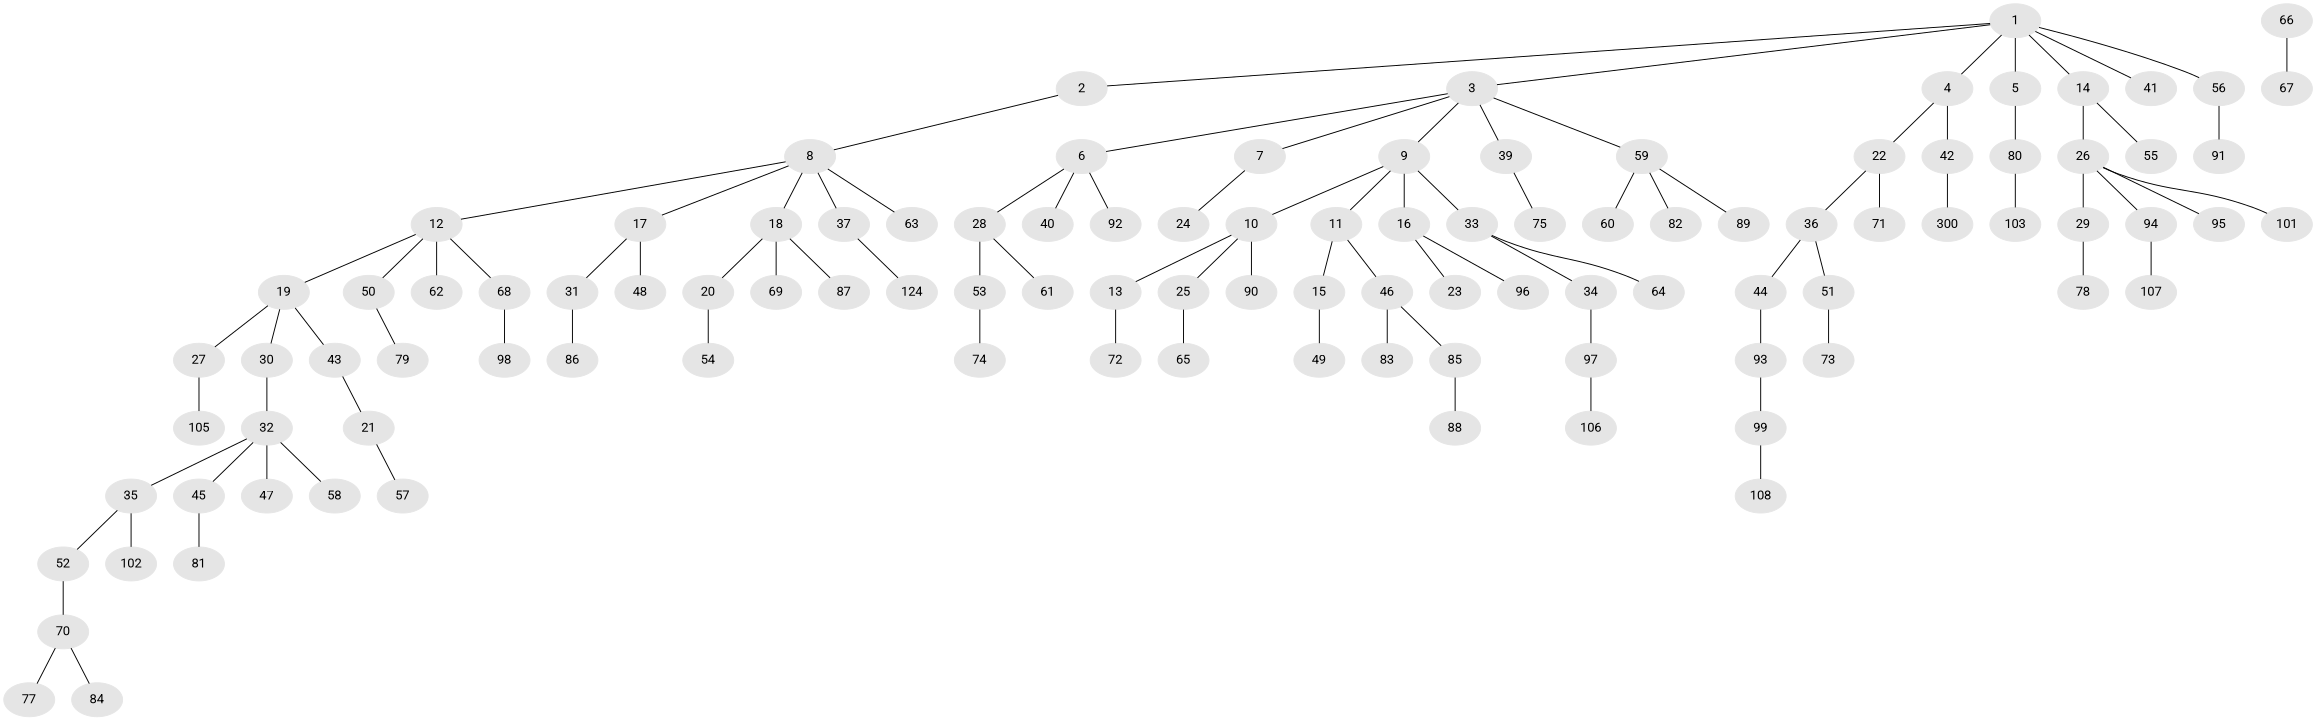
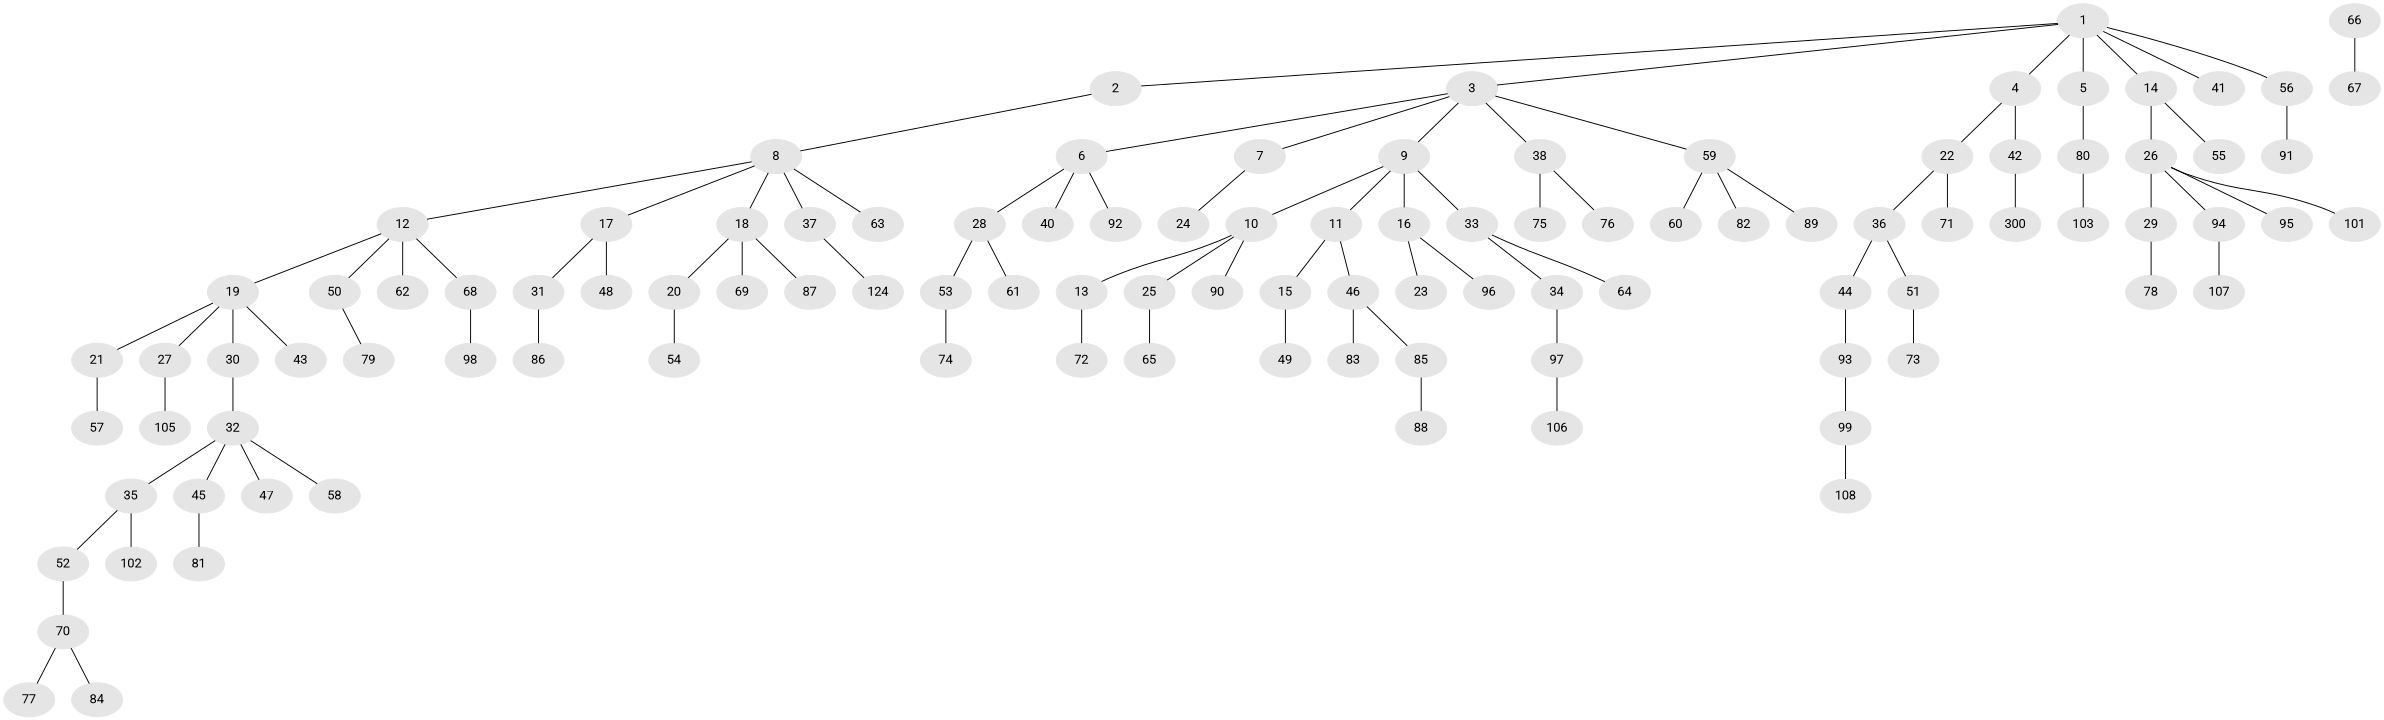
(1506, 157) -> (1540, 157)
none -> (1608, 224)
(352, 394) -> (165, 326)
